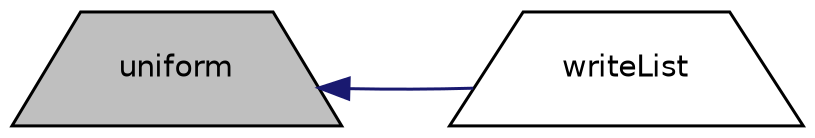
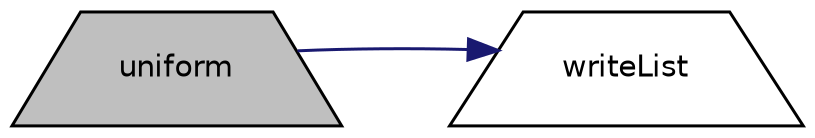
(411, 89) -> (383, 49)
